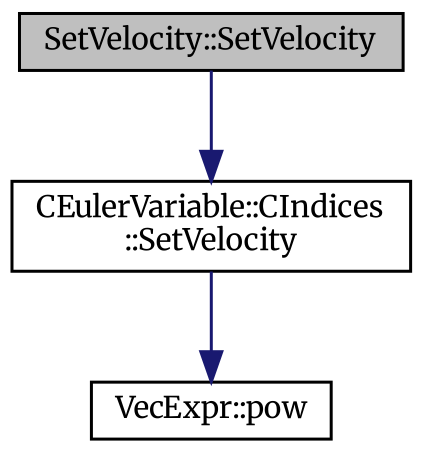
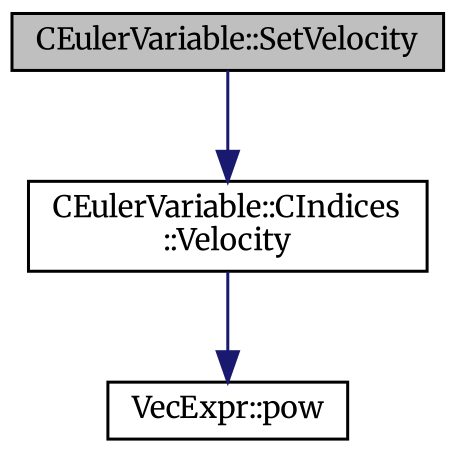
(211, 42) -> (228, 42)
(211, 226) -> (228, 226)
